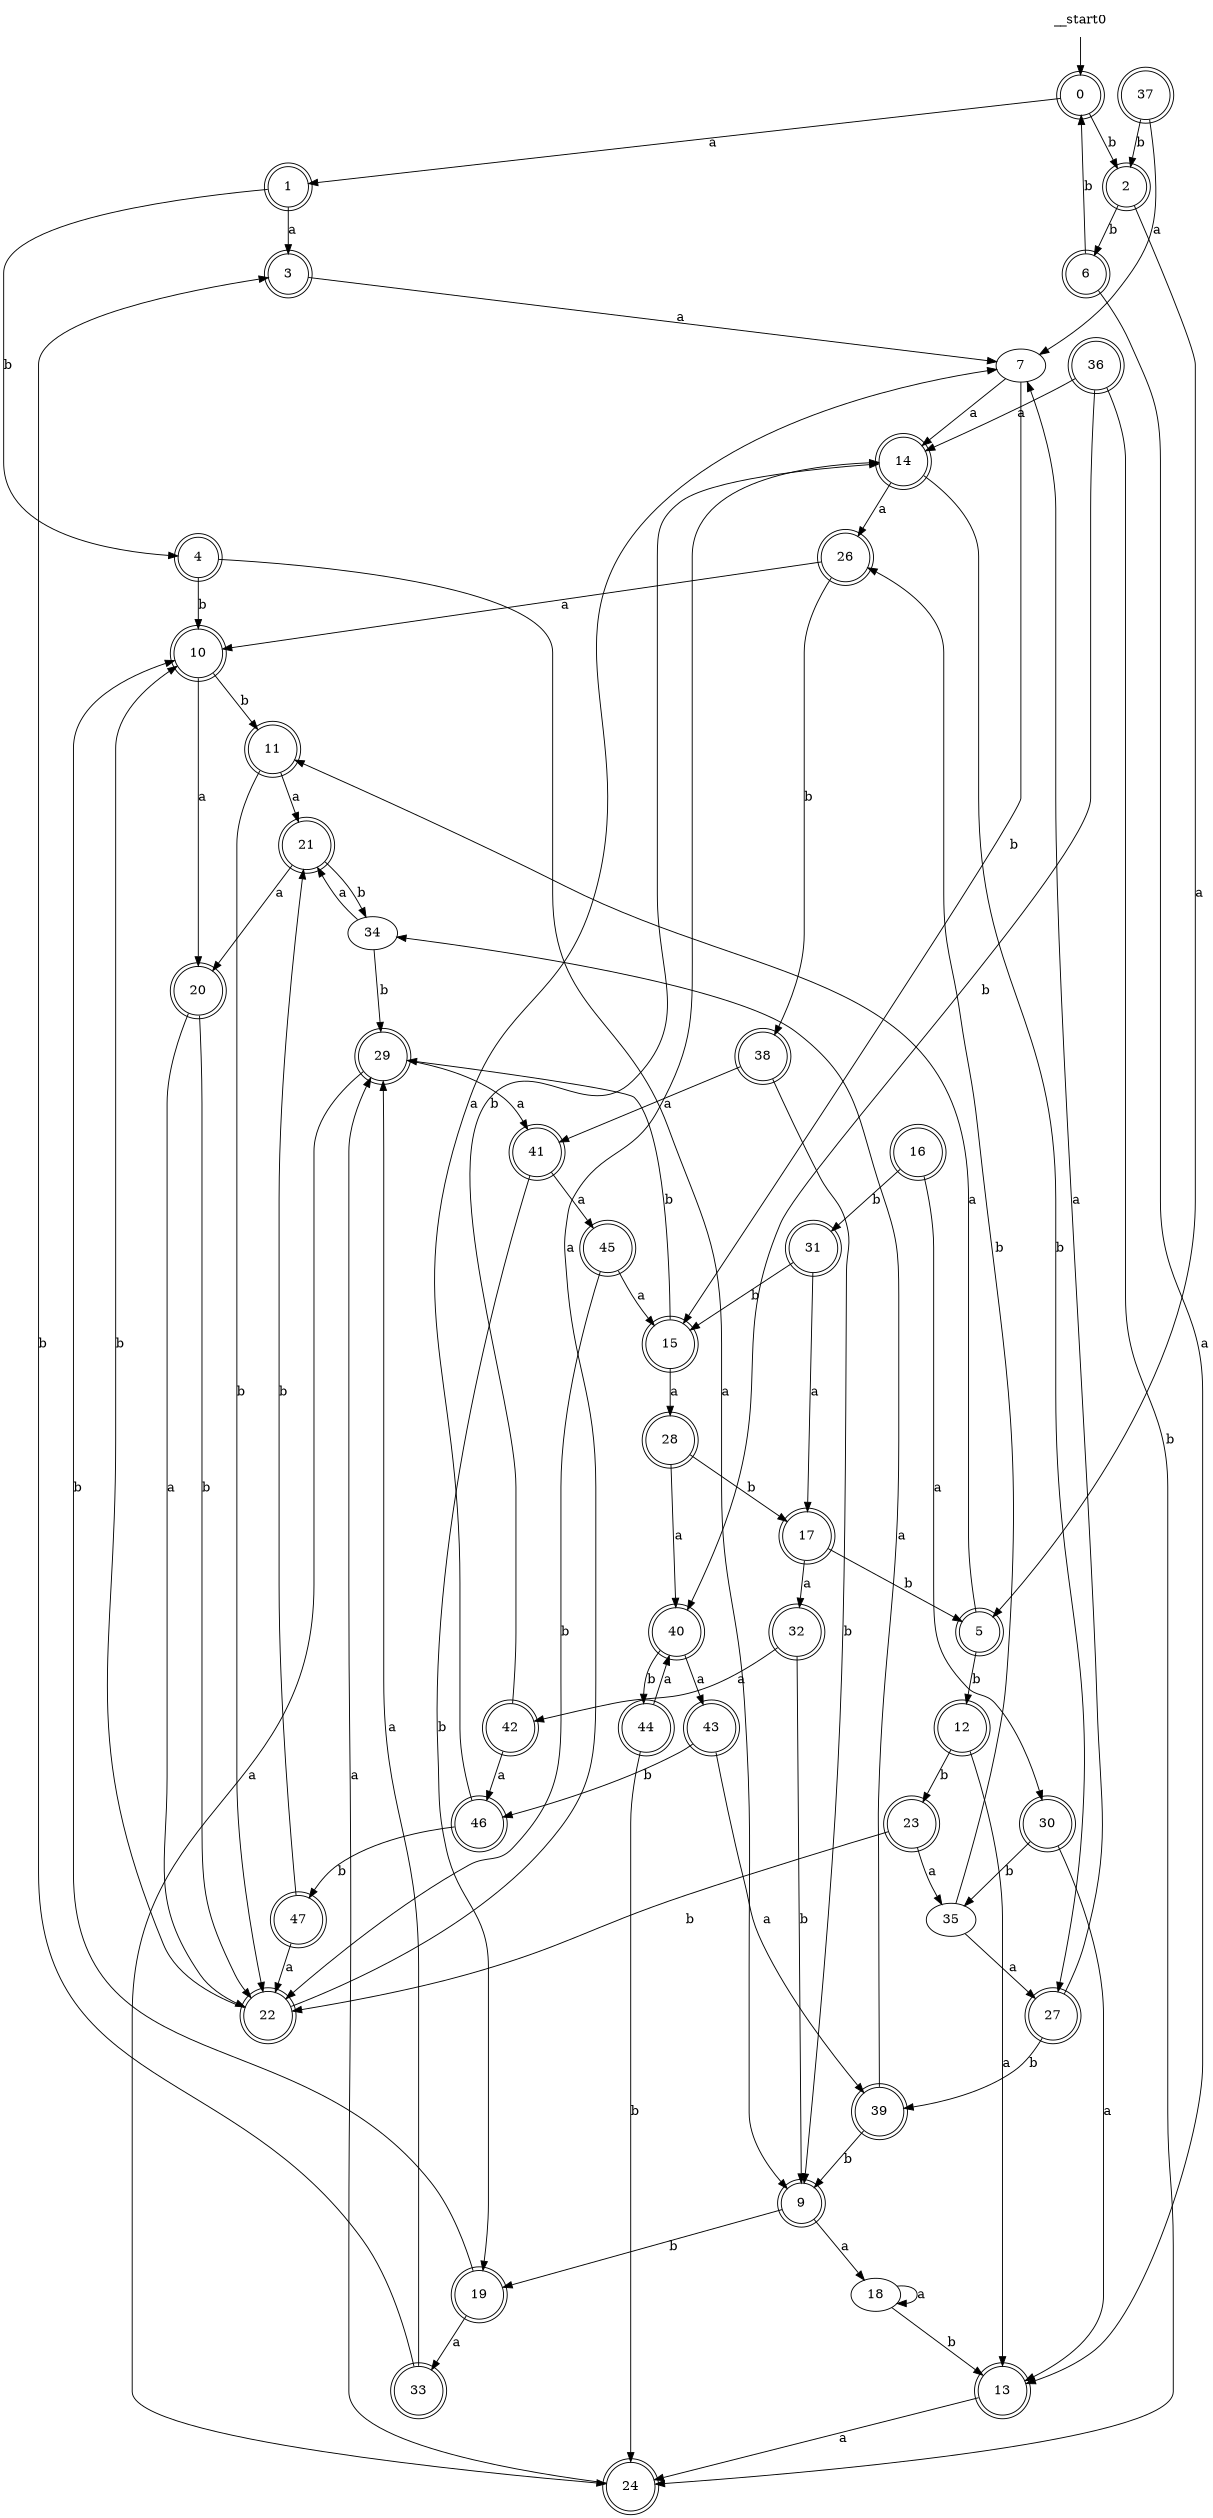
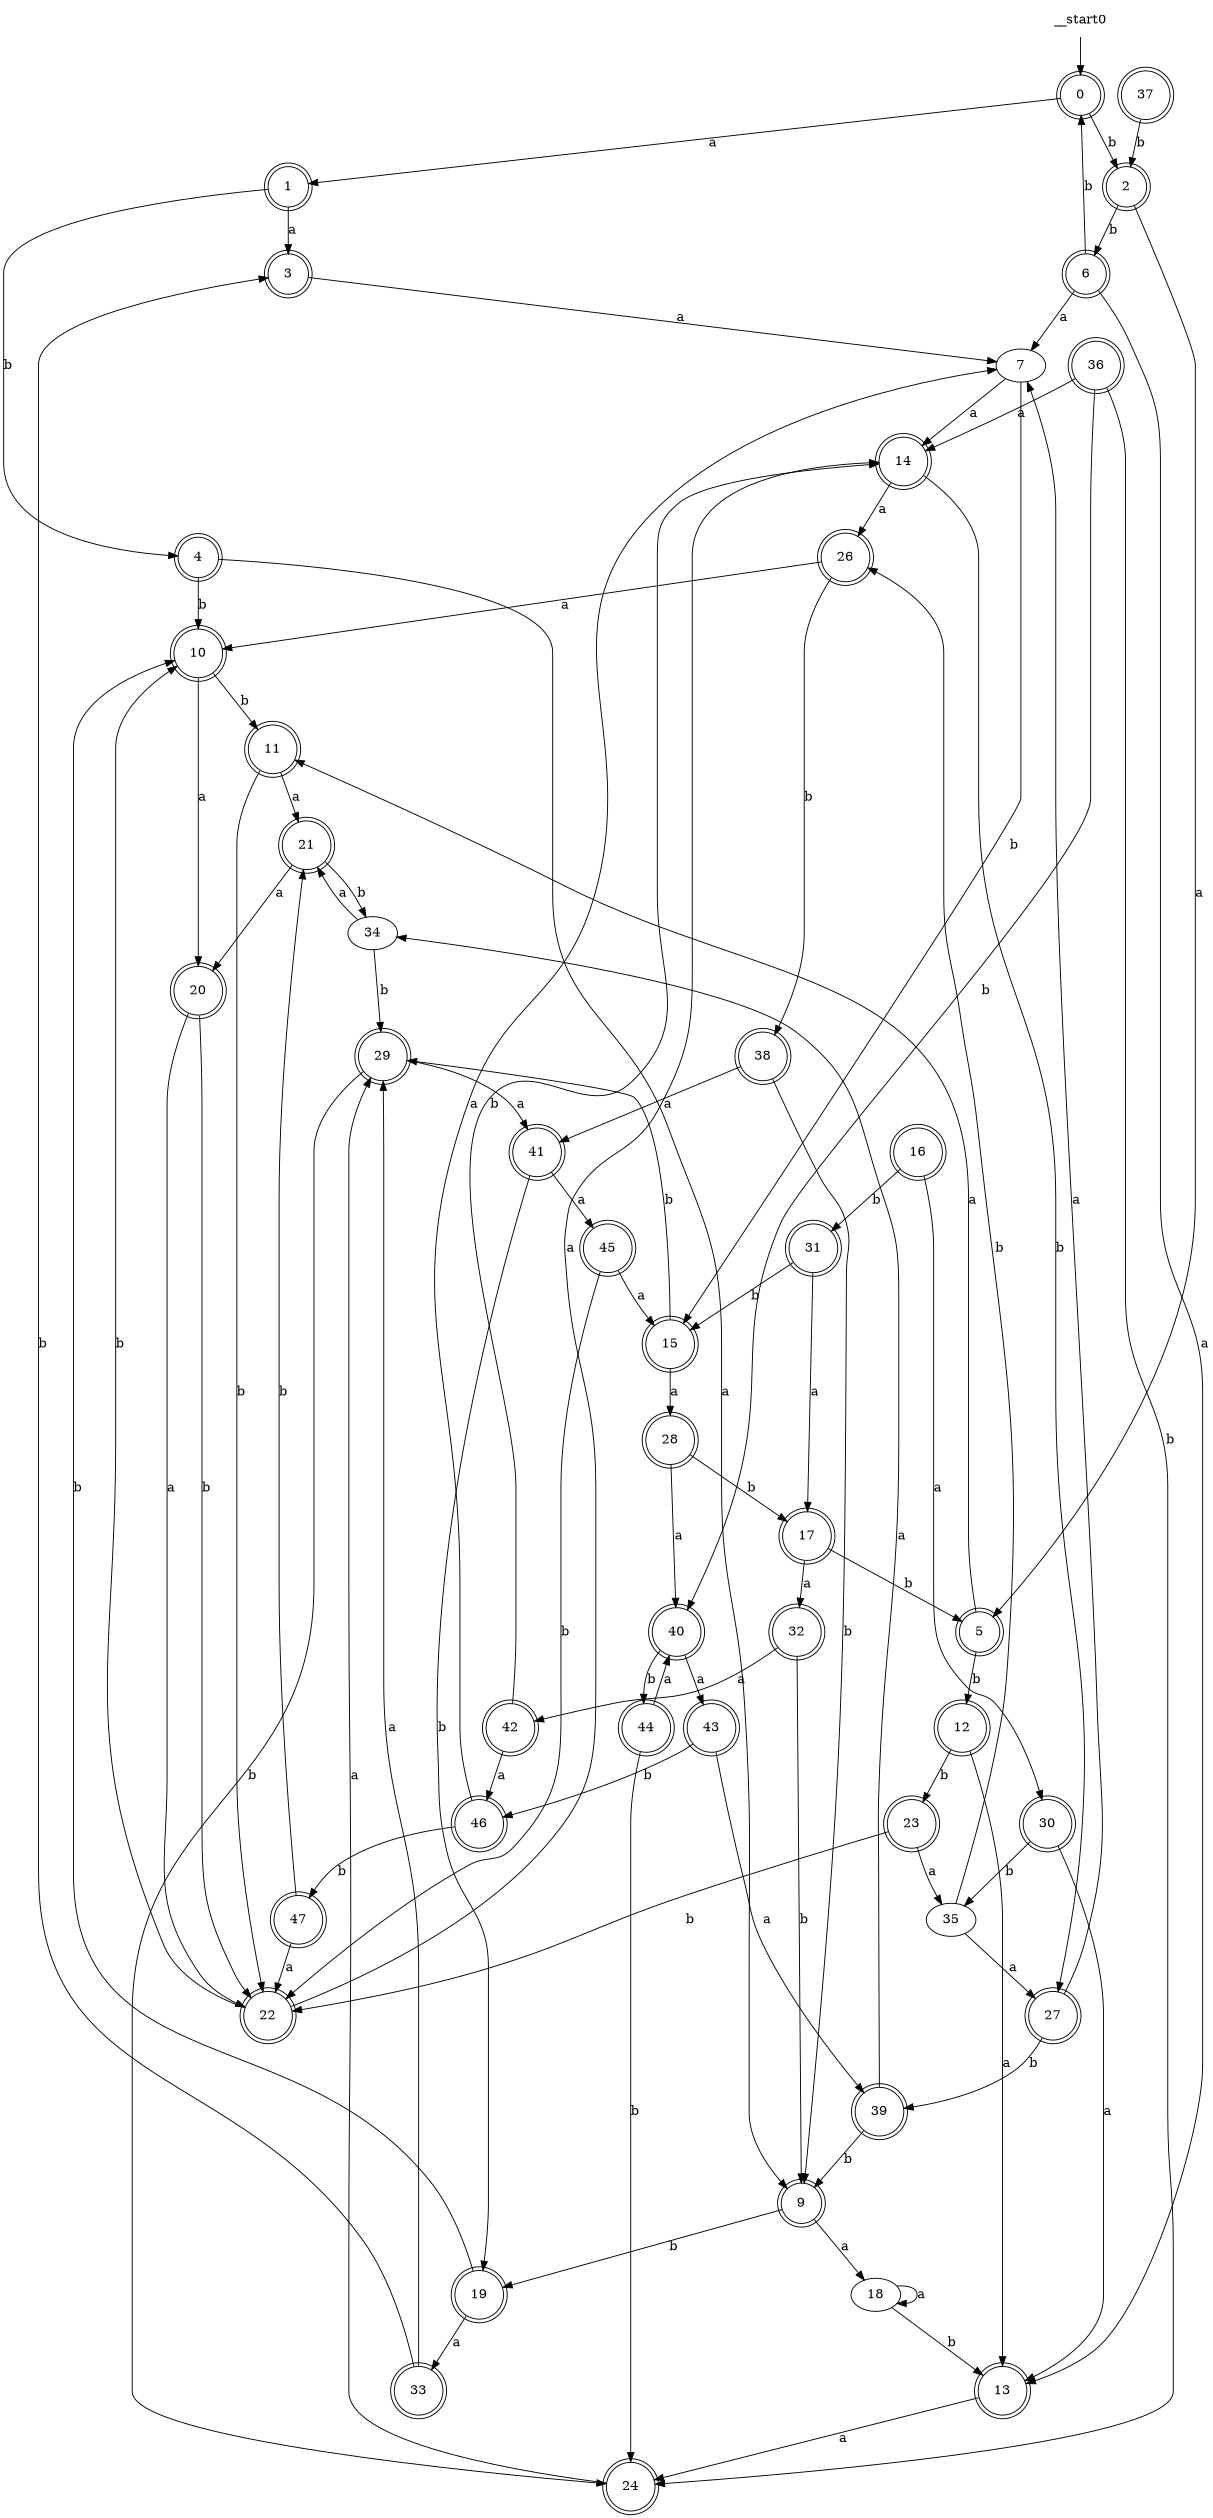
(1142, 254) -> (1056, 317)
(252, 1776) -> (252, 1776)
